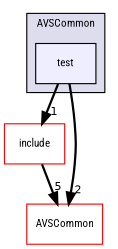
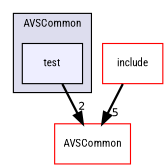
(52, 99) -> none
